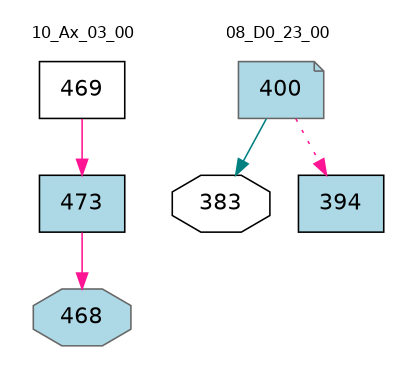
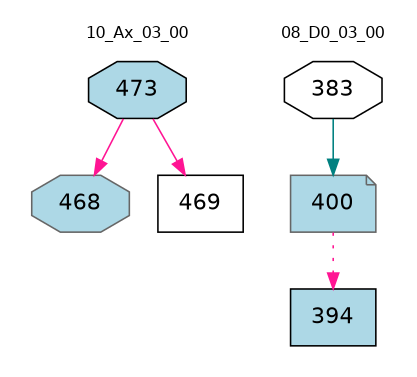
(278, 34) -> (333, 34)
(82, 139) -> (165, 140)
(255, 140) -> (333, 139)
(82, 204) -> (137, 90)
